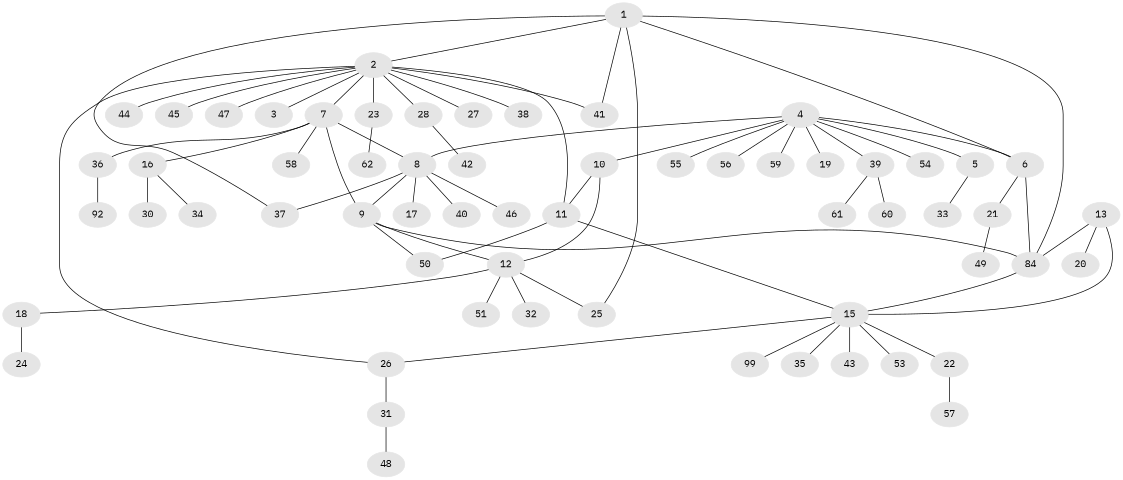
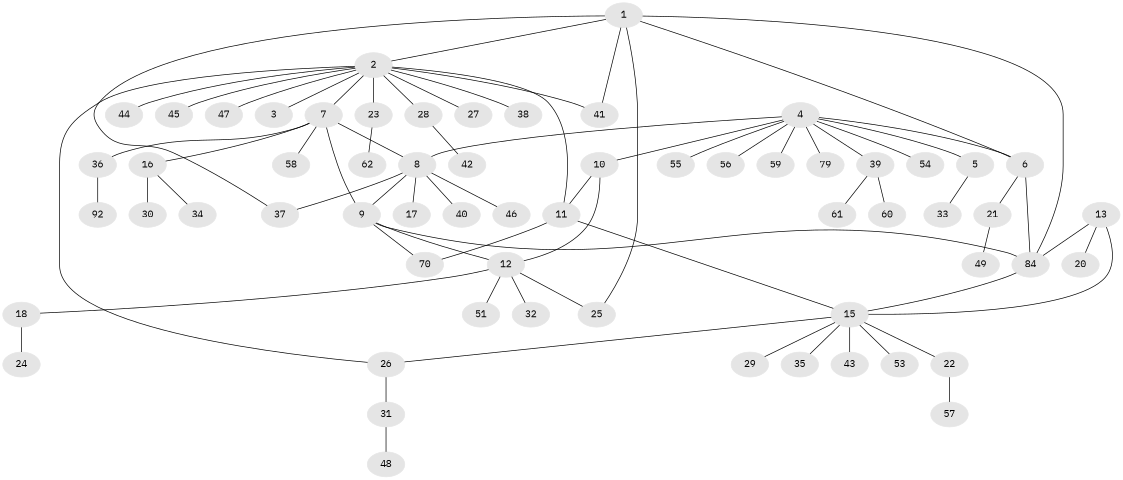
(825, 165) -> (825, 165)
(425, 265) -> (425, 265)
(750, 365) -> (750, 365)
